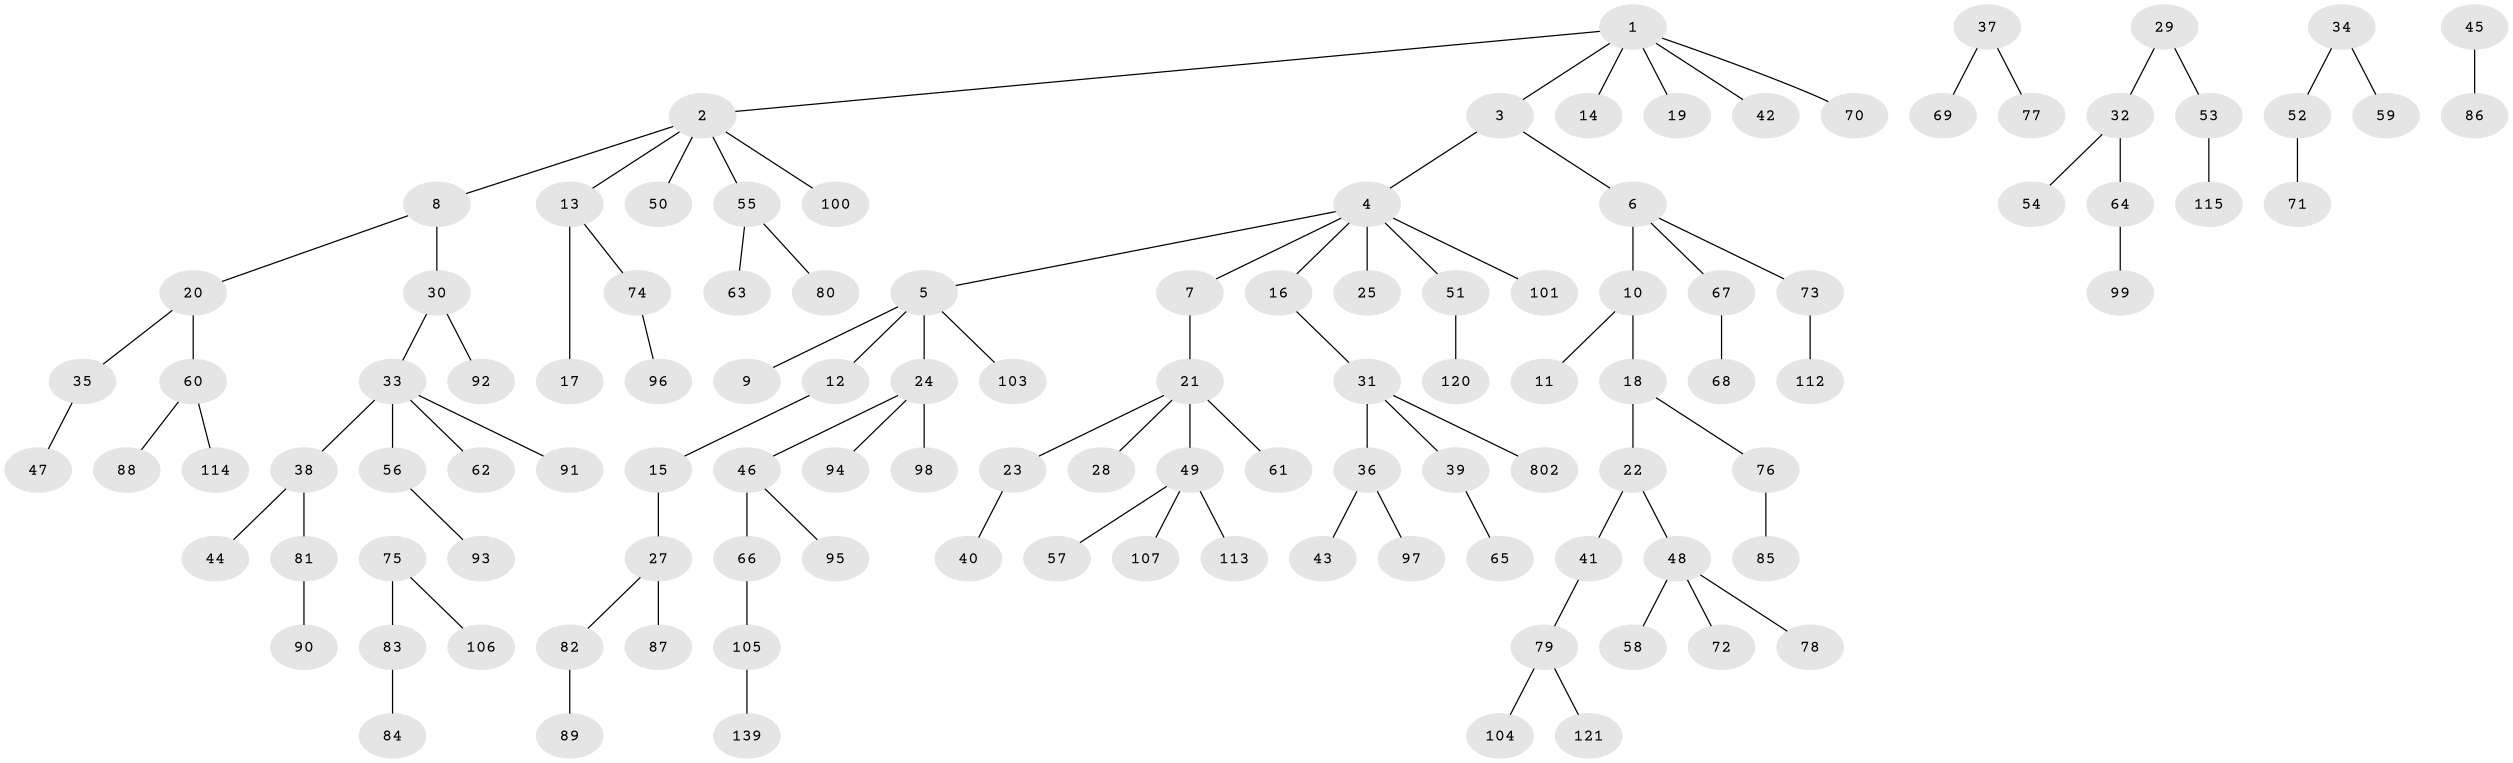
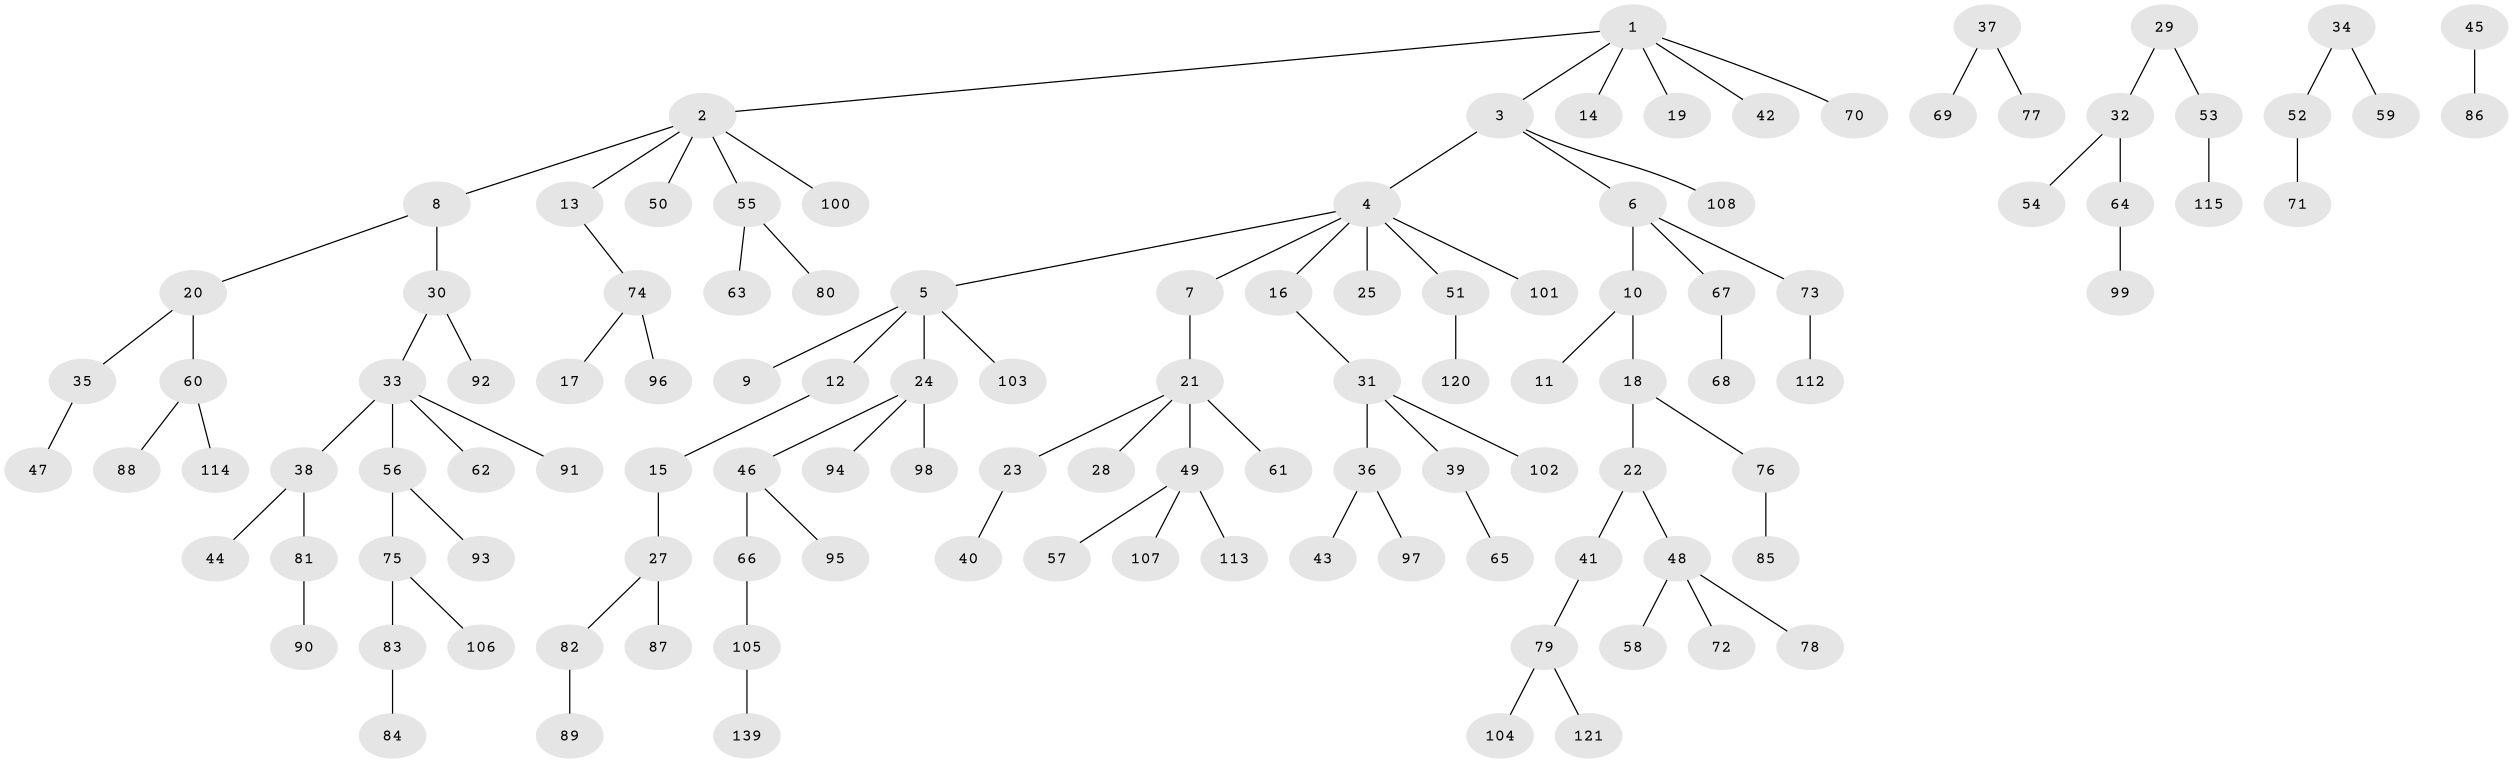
none -> (1722, 204)
(570, 293) -> (604, 337)
(1544, 470) -> (1544, 470)
none -> (393, 514)
